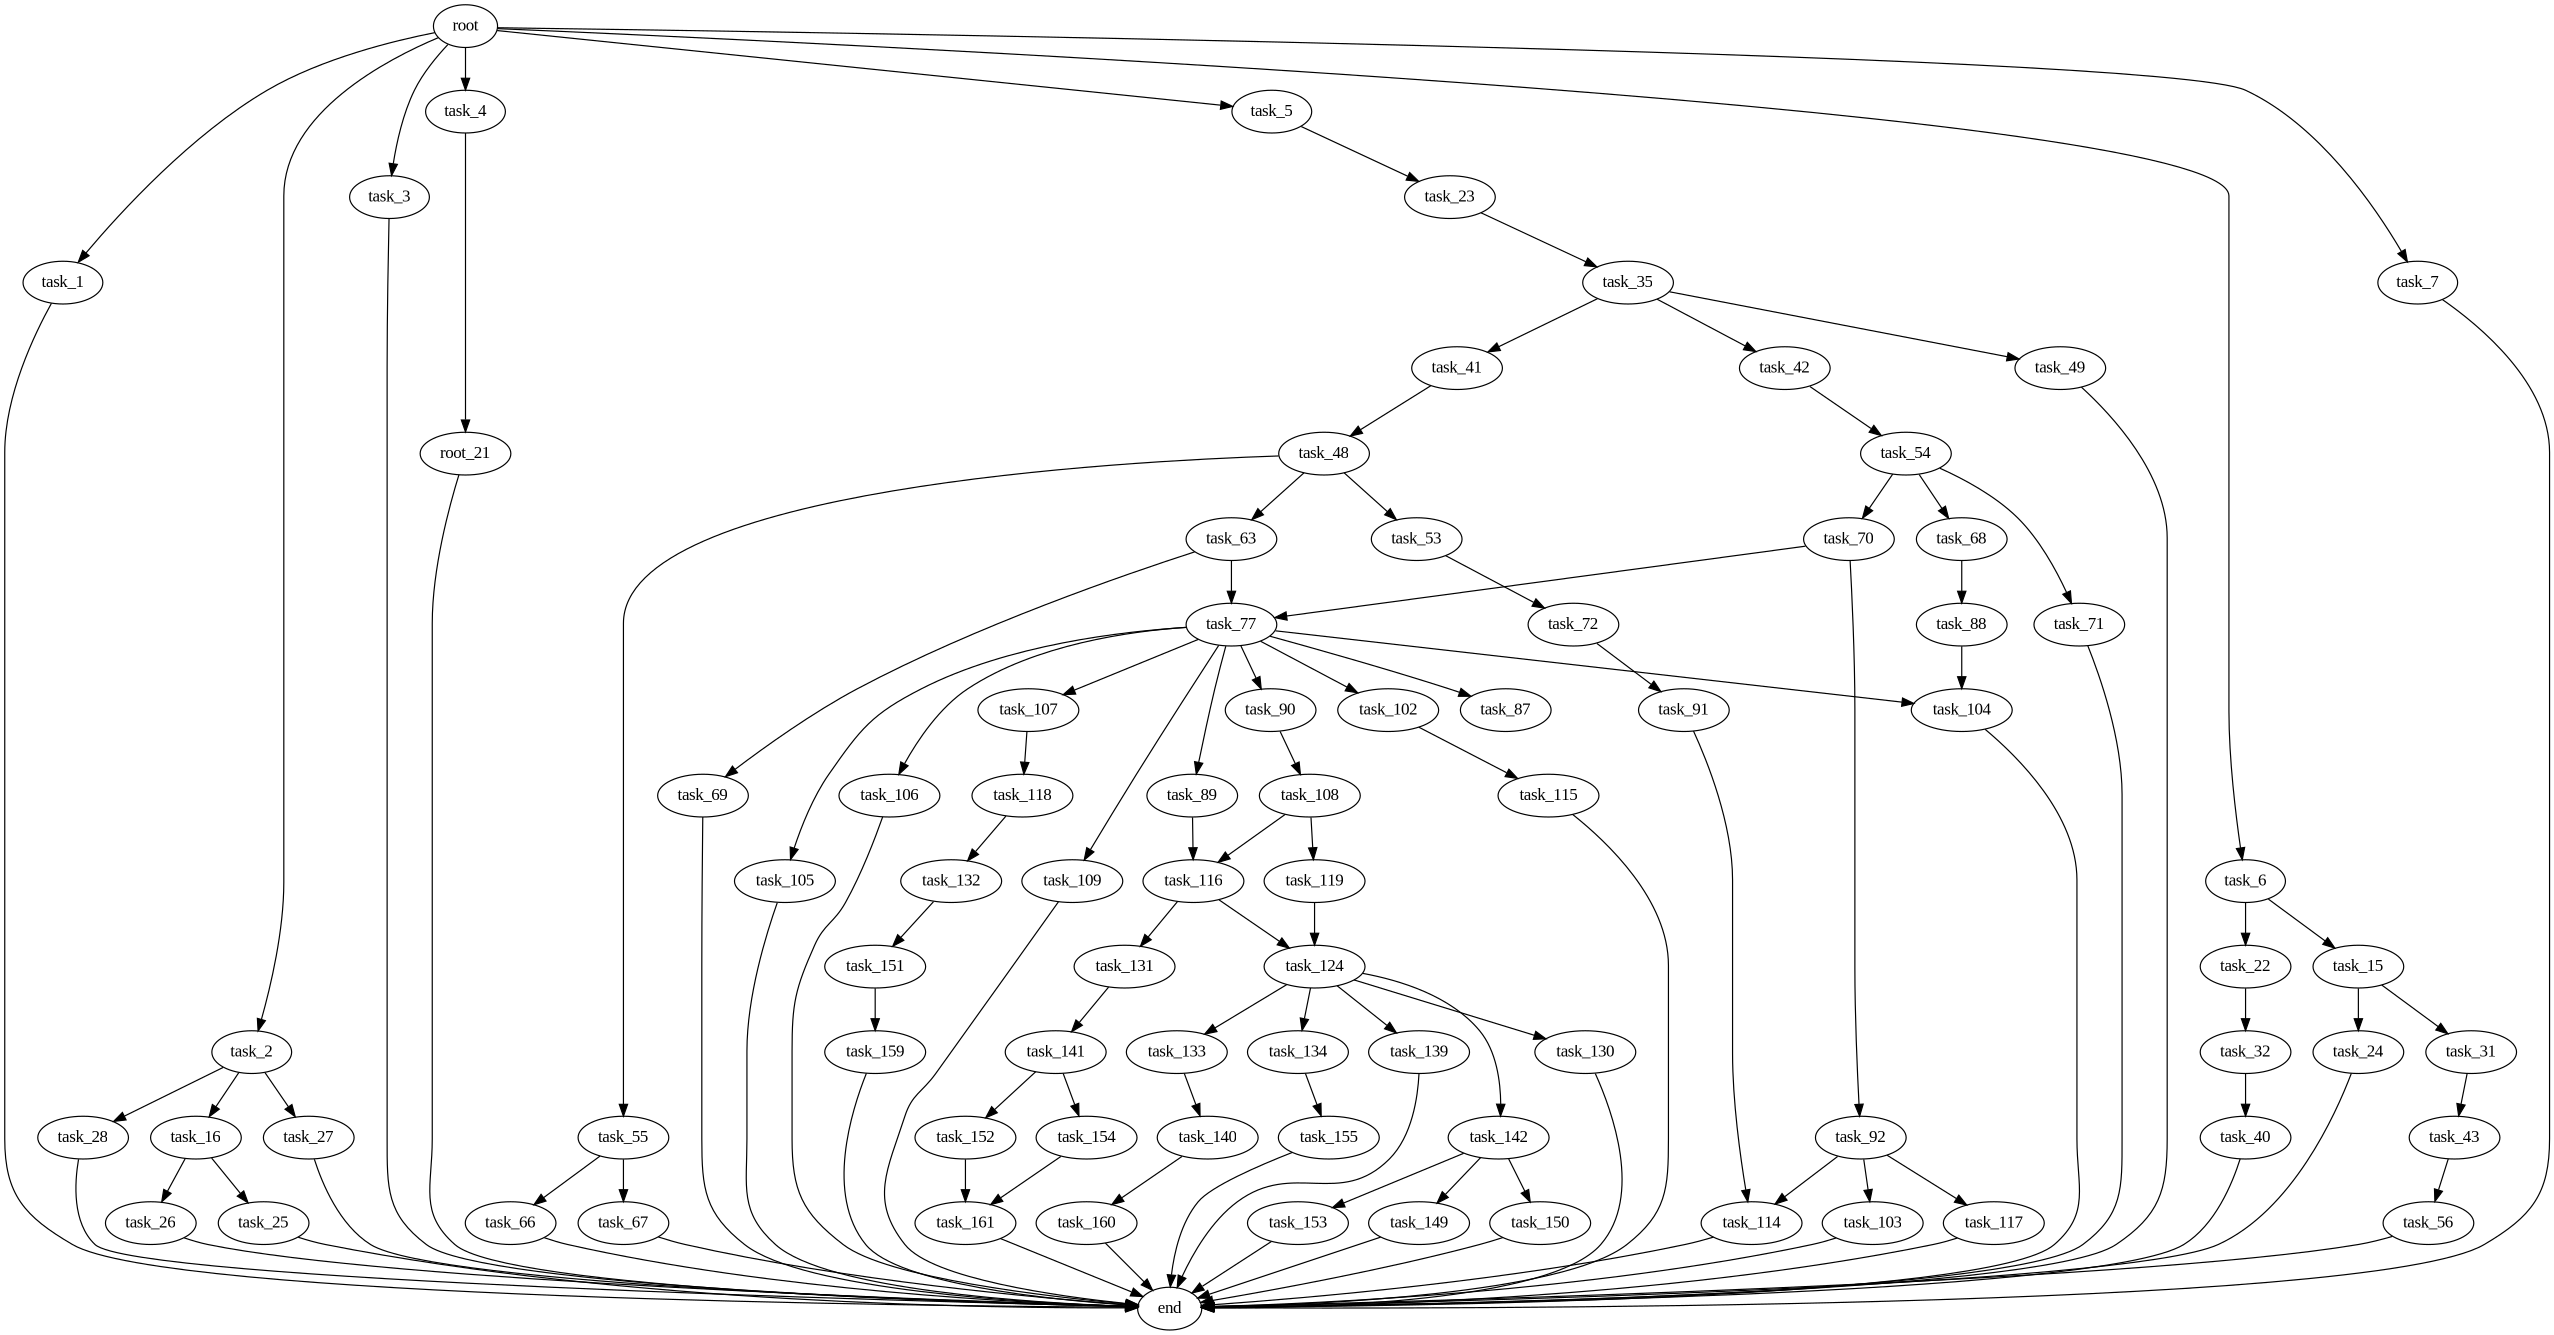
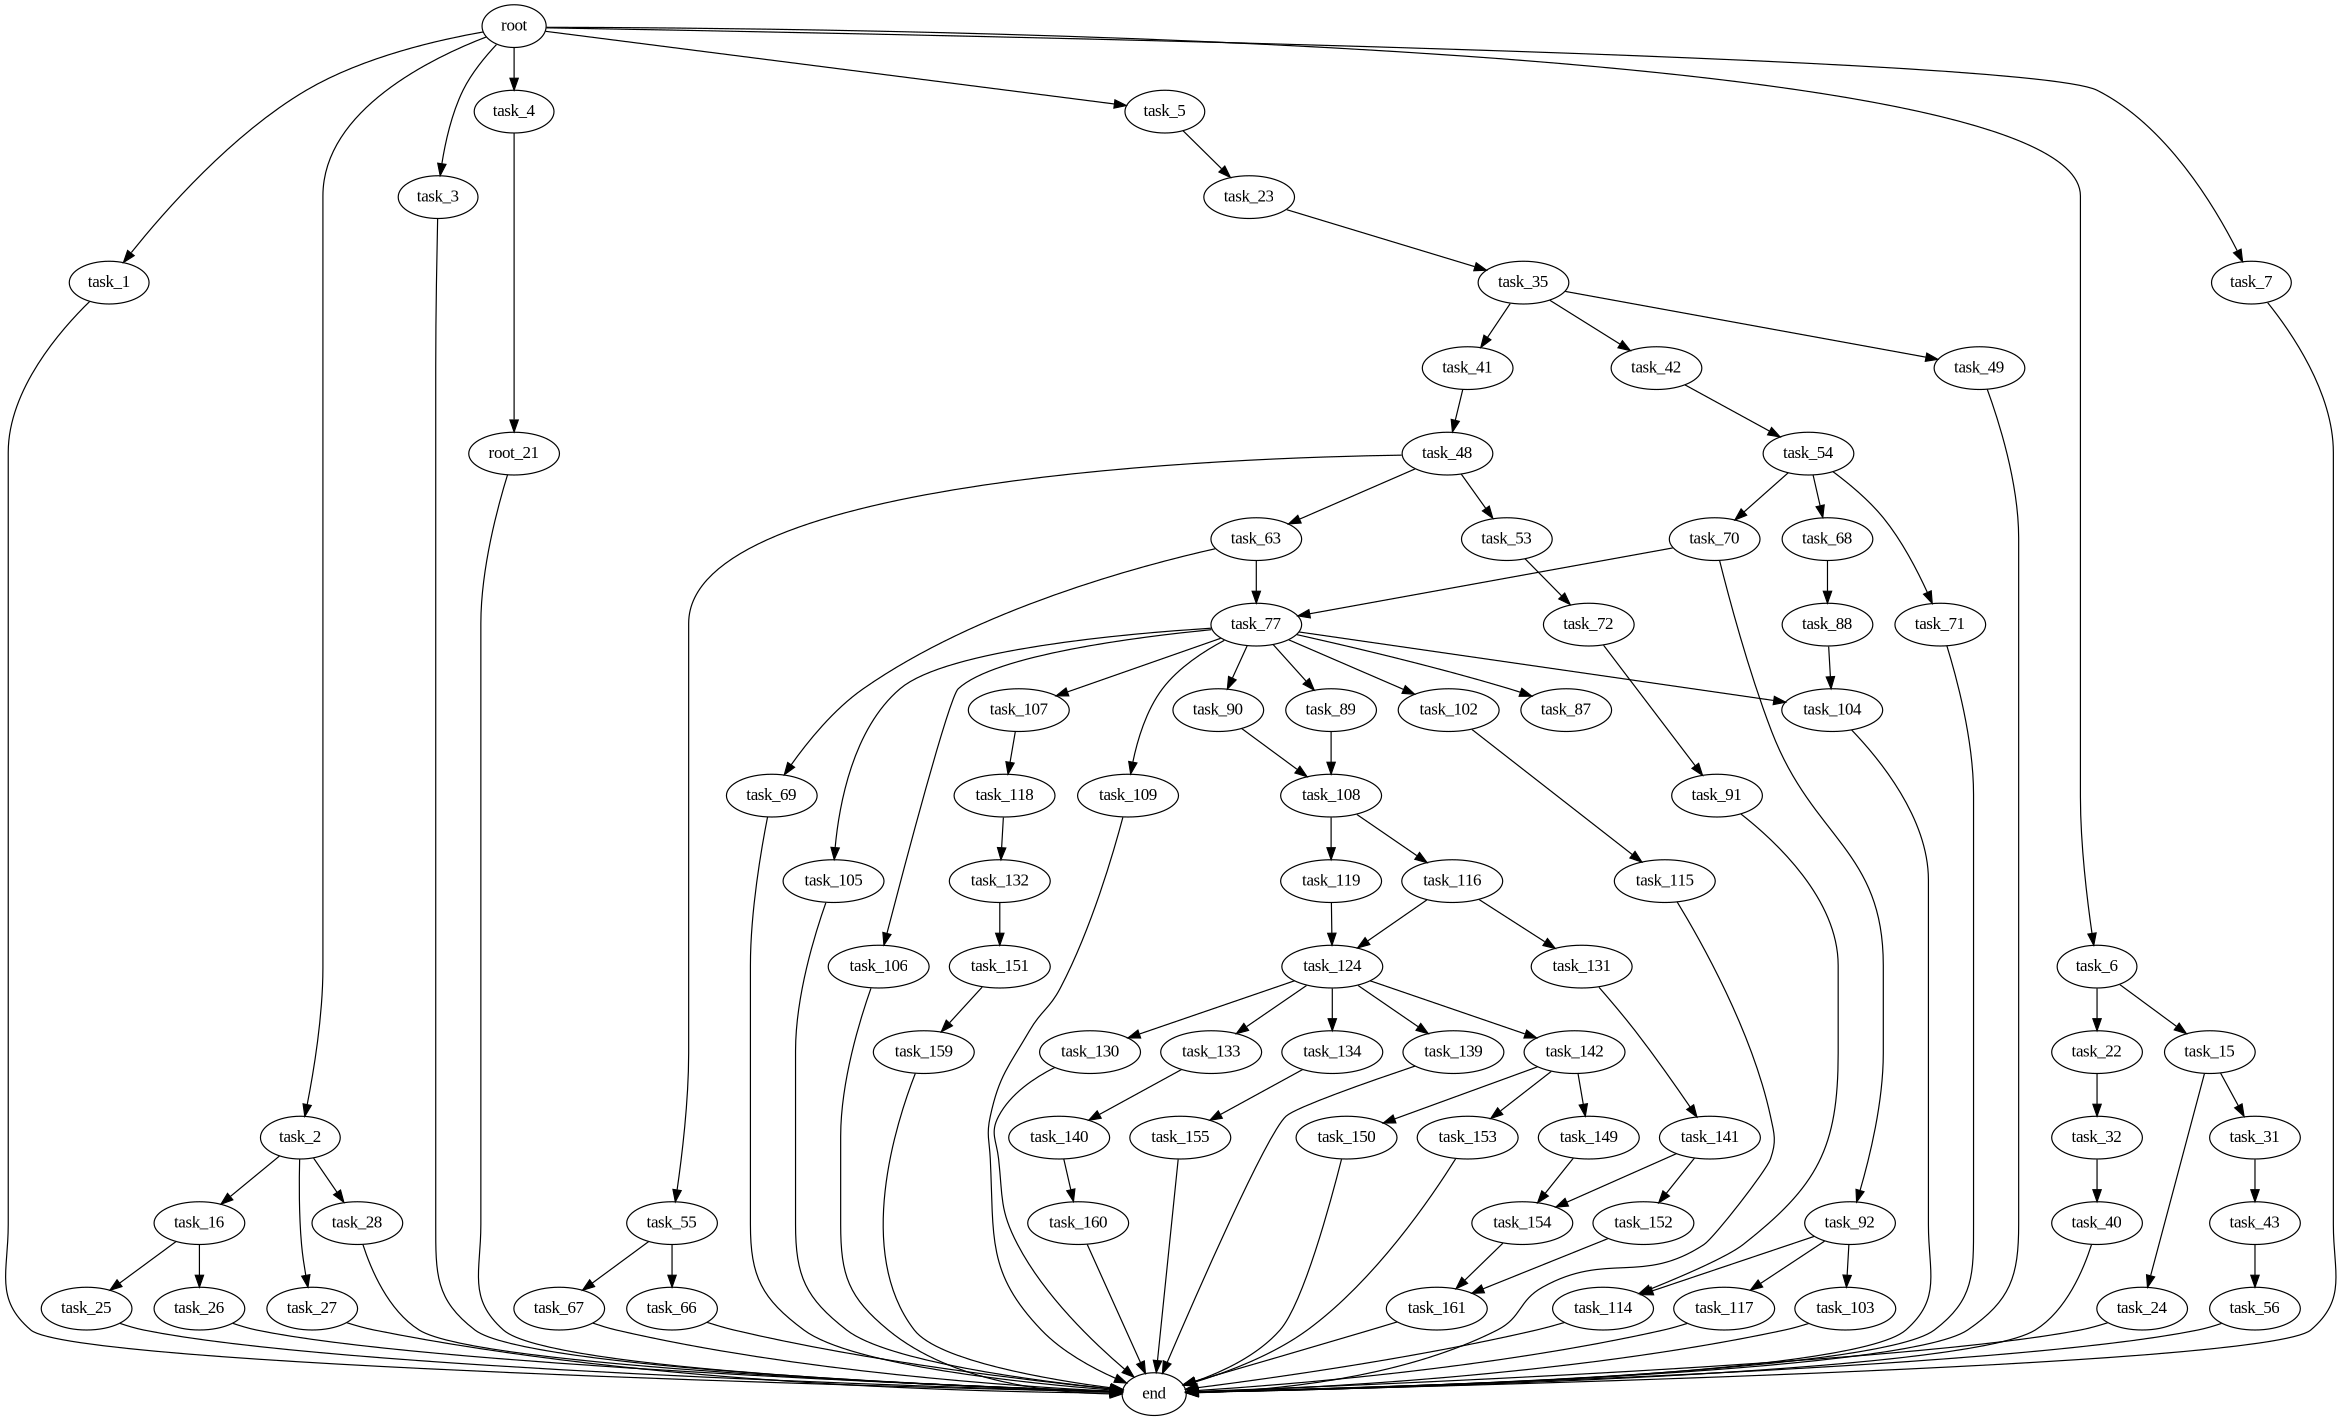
(1193, 833) -> (1331, 747)
(1295, 1266) -> (1559, 1176)
